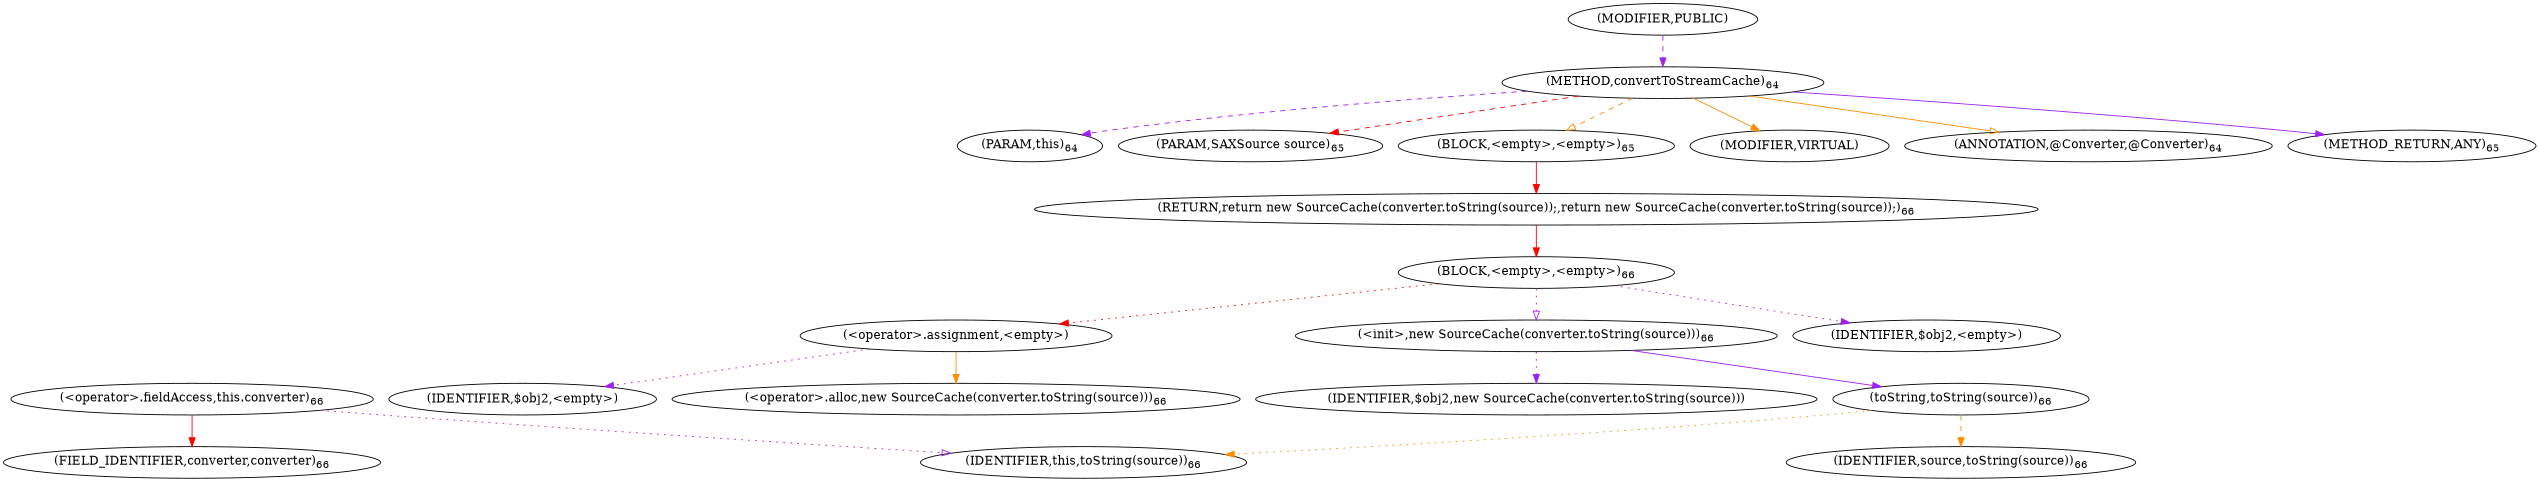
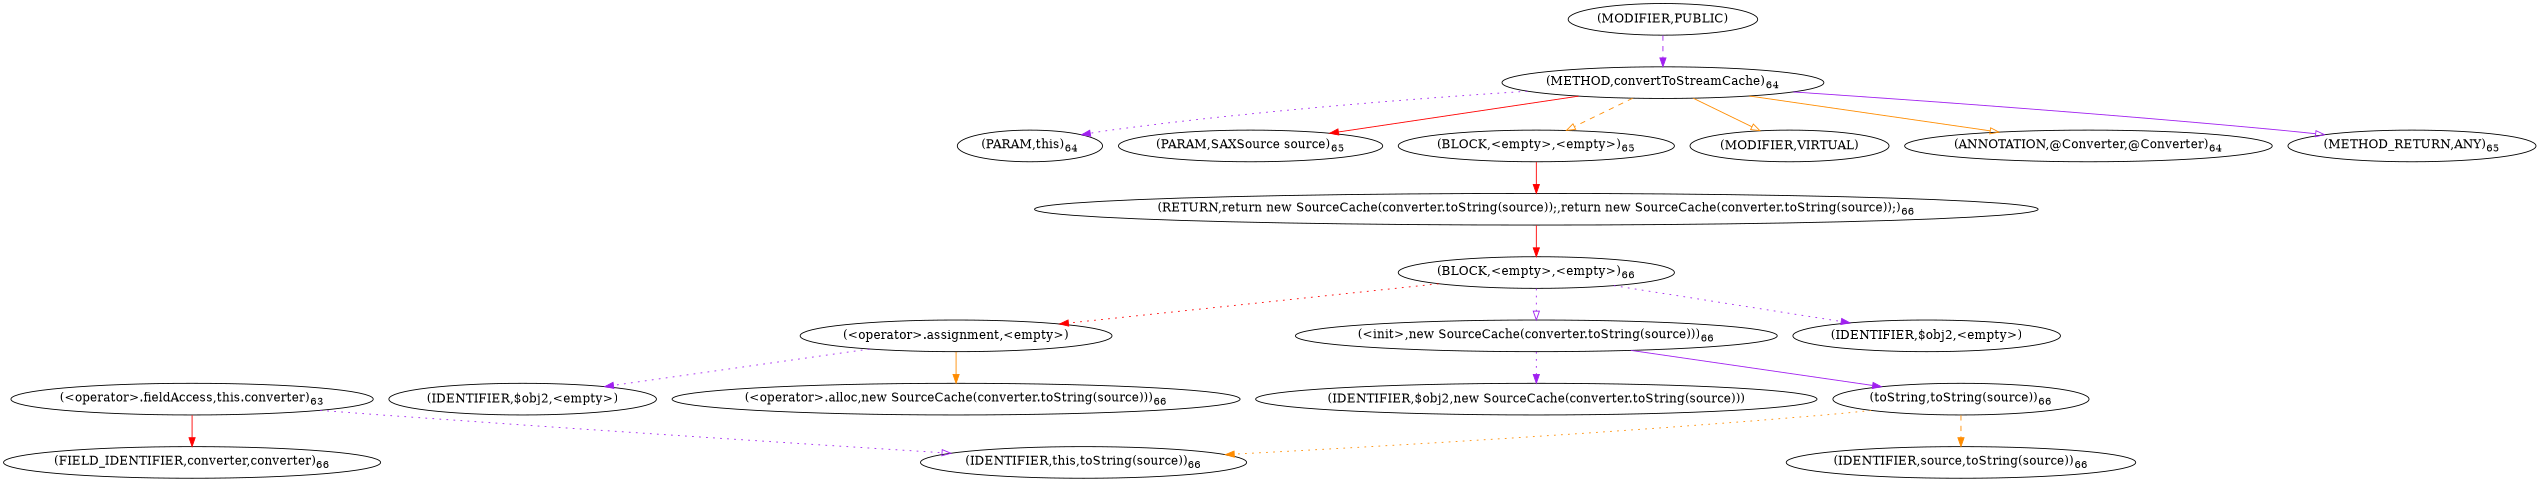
(1308, 108) -> (1308, 108)
(2055, 111) -> (2055, 111)
(1723, 113) -> (1723, 113)
(1459, 114) -> (1459, 114)
(317, 398) -> (317, 398)
